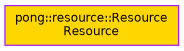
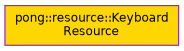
(92, 25) -> (92, 25)
